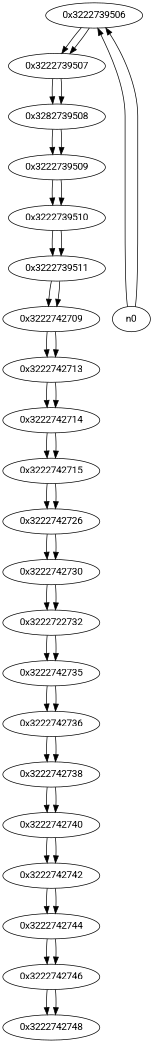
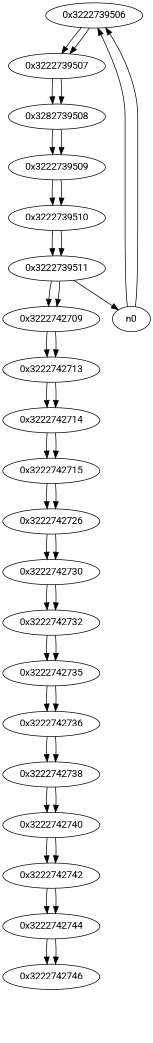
none -> (93, 293)
(51, 623) -> (51, 623)
(51, 1027) -> none
